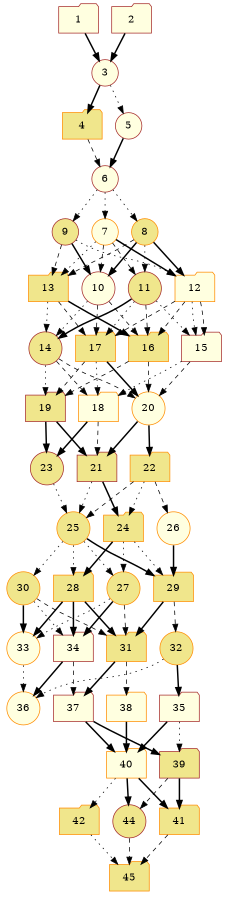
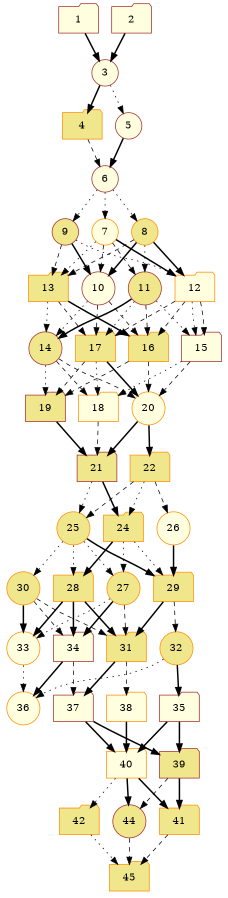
(47, 468) -> none
(45, 615) -> (45, 615)
(179, 733) -> (179, 733)
